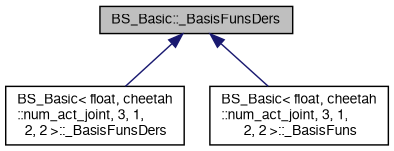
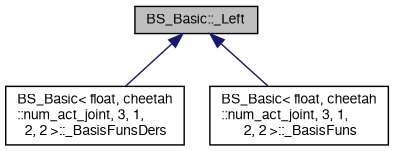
(196, 20) -> (196, 20)
